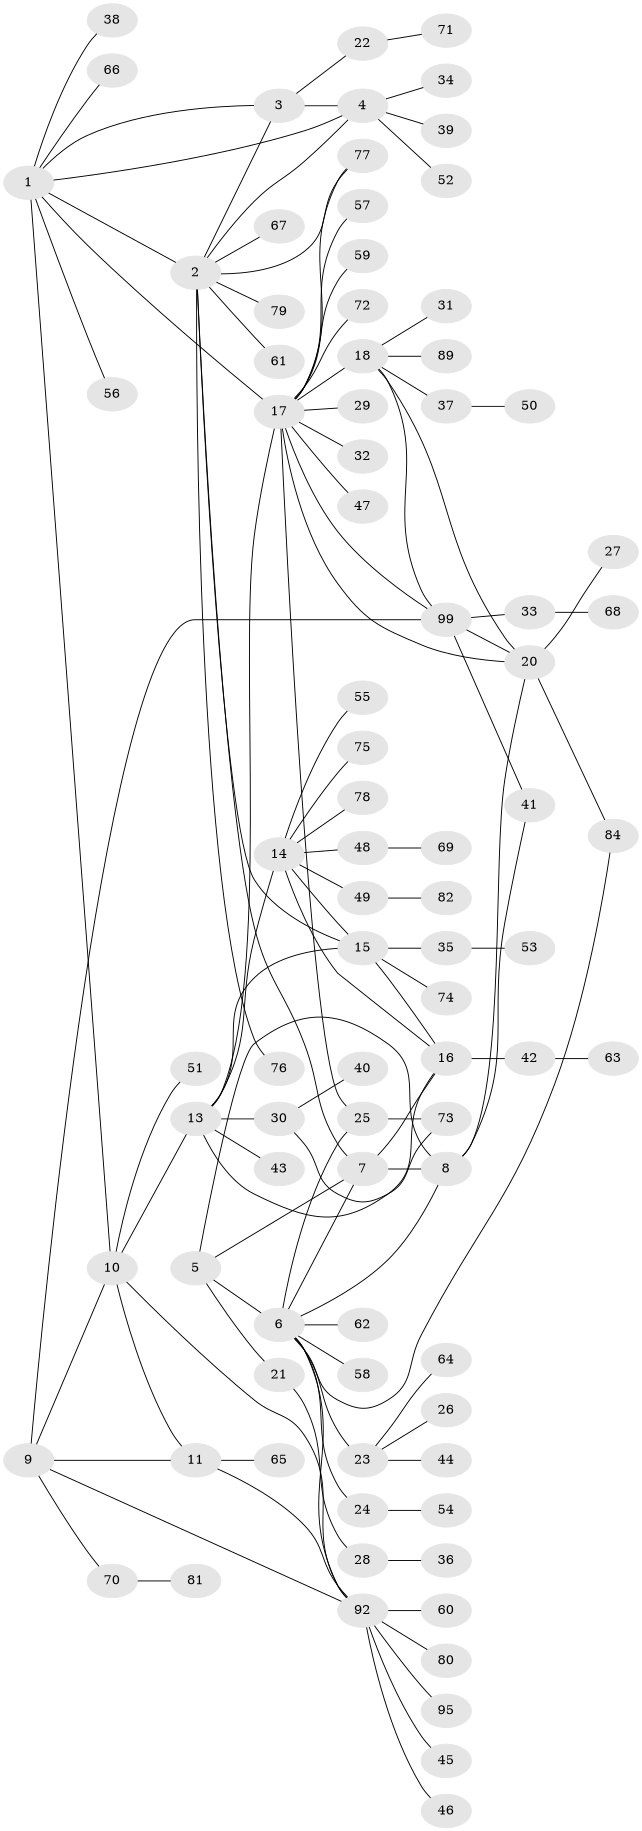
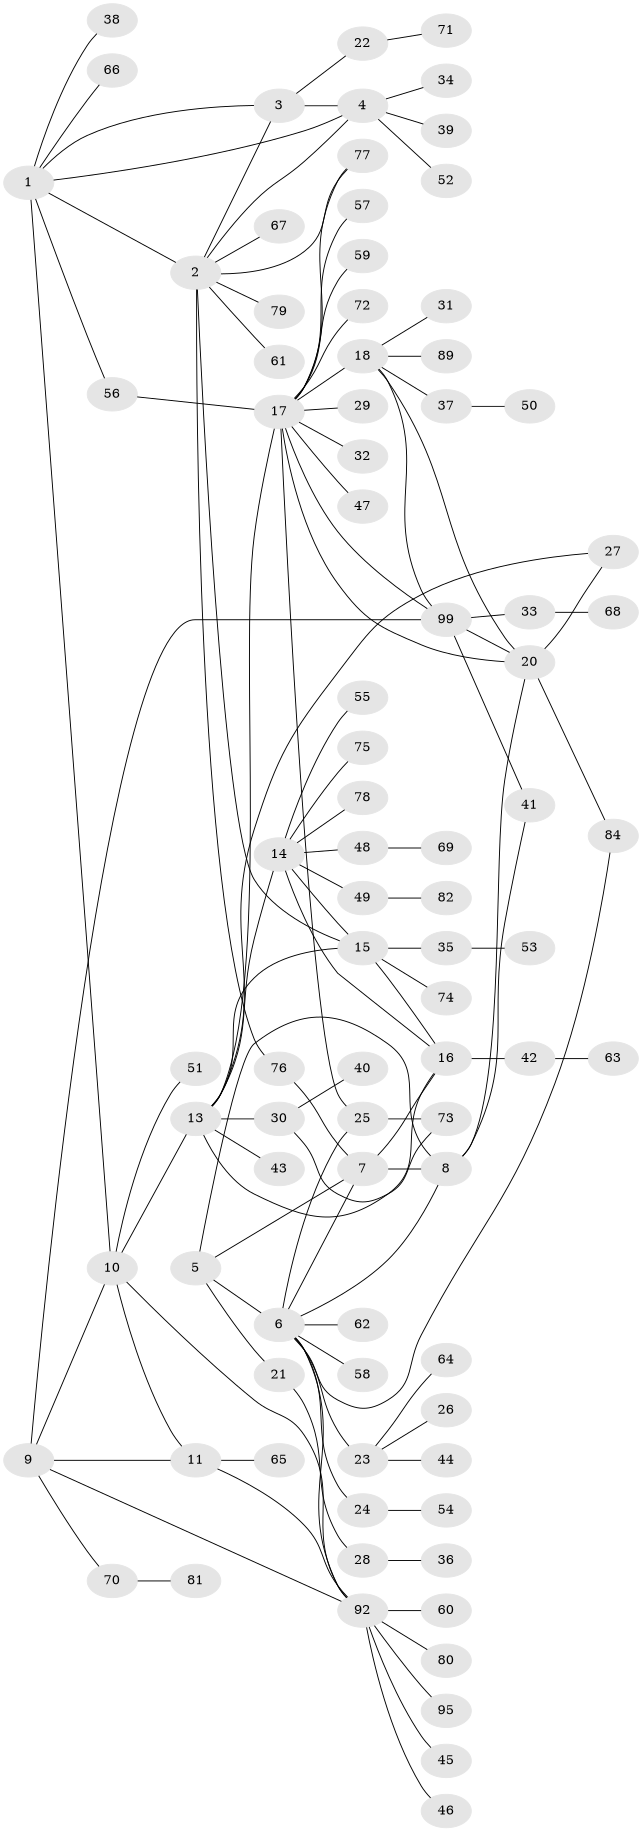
(149, 302) -> (190, 402)
none -> (288, 745)
(243, 866) -> (321, 1119)
